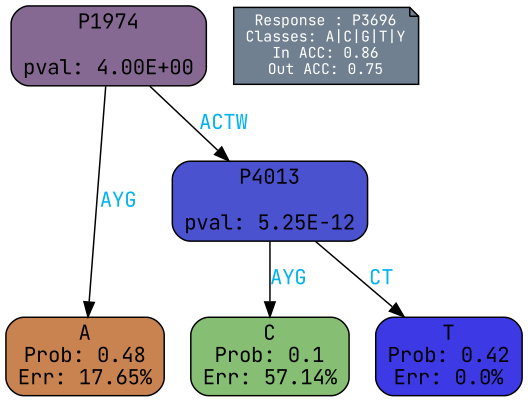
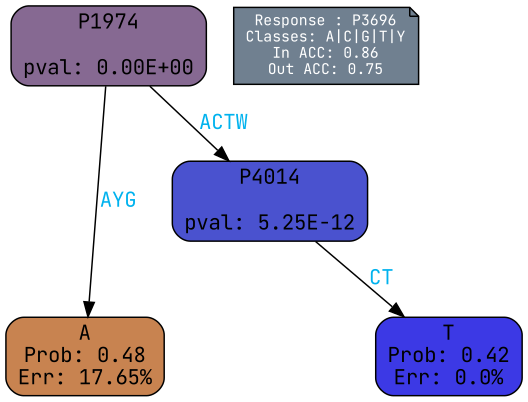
(109, 46) -> (109, 46)
(270, 201) -> (270, 201)
(270, 356) -> none
